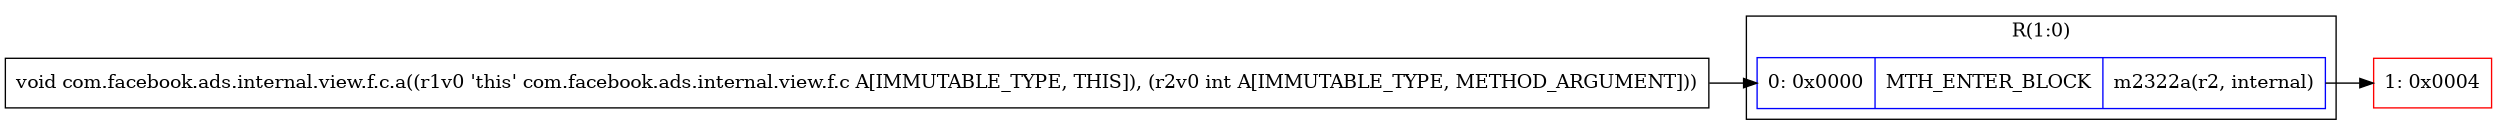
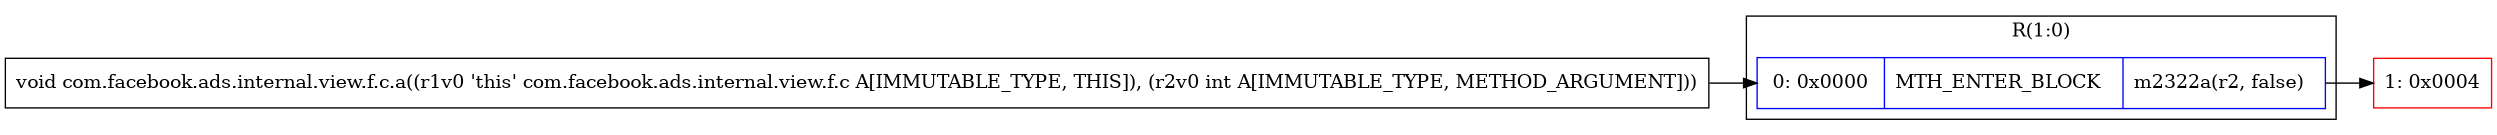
(2214, 82) -> (2219, 82)
